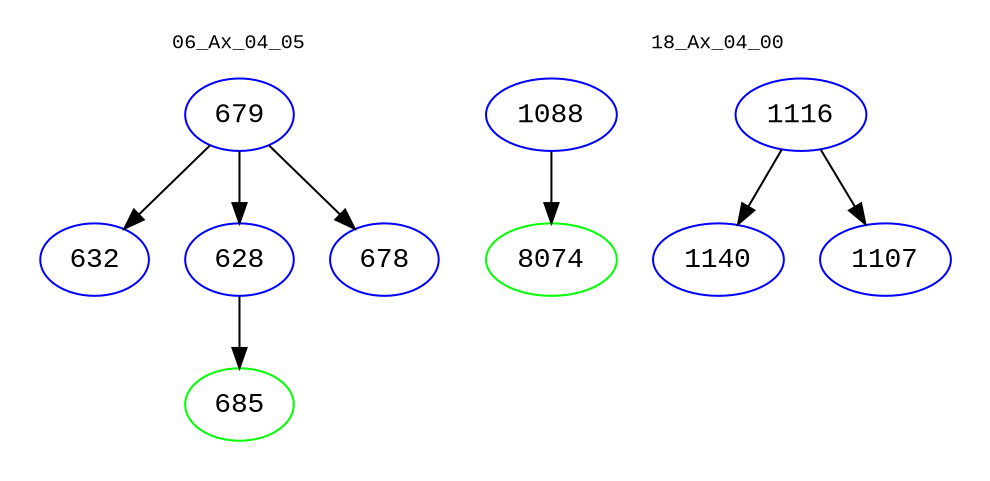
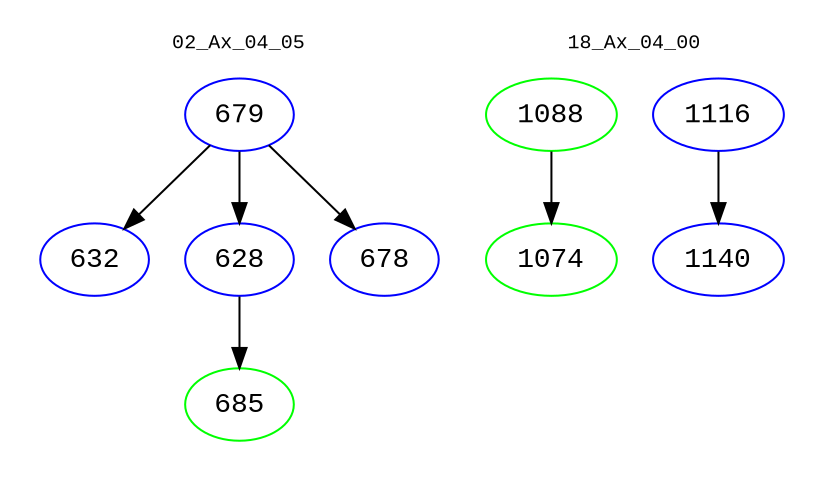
(239, 43) -> (239, 43)
(551, 115) -> (551, 115)
(551, 260) -> (551, 260)
(886, 260) -> none
